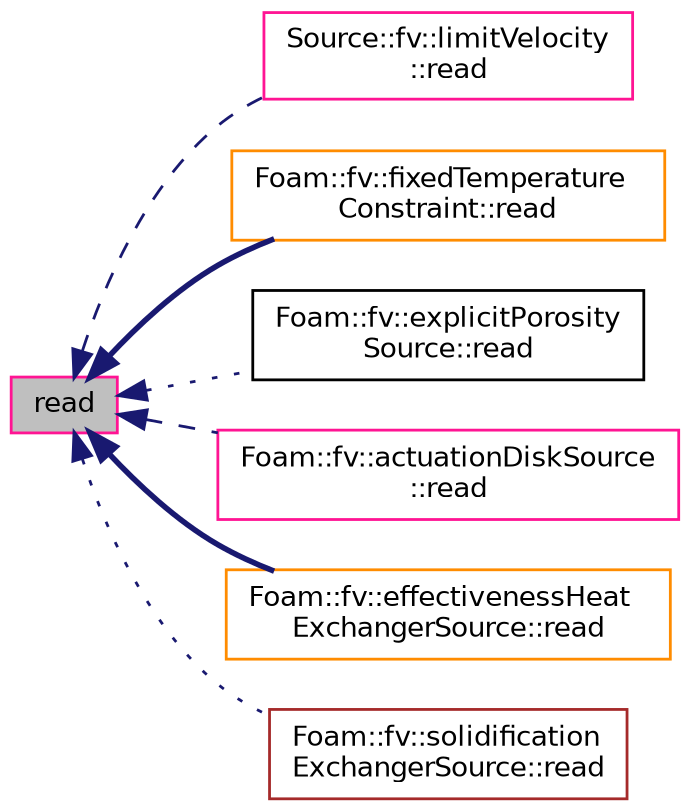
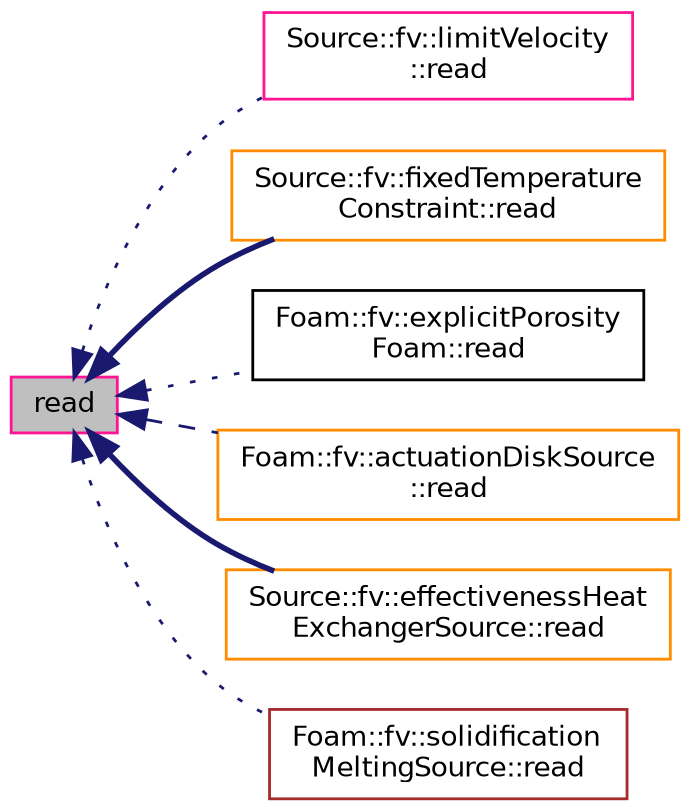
(448, 196) -> (448, 196)
(149, 206) -> (149, 206)
(448, 335) -> (448, 335)
(448, 475) -> (448, 475)
(448, 614) -> (448, 614)
(448, 754) -> (448, 754)
